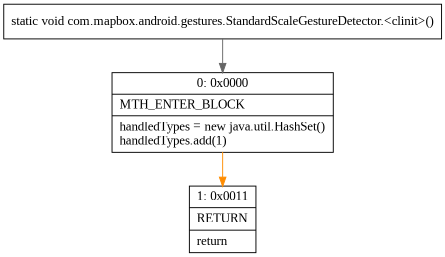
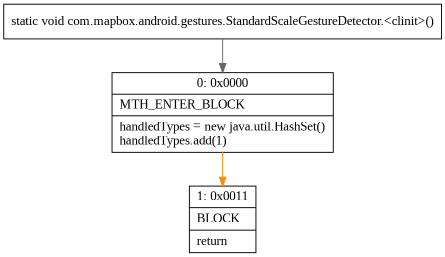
(223, 218) -> (218, 218)
